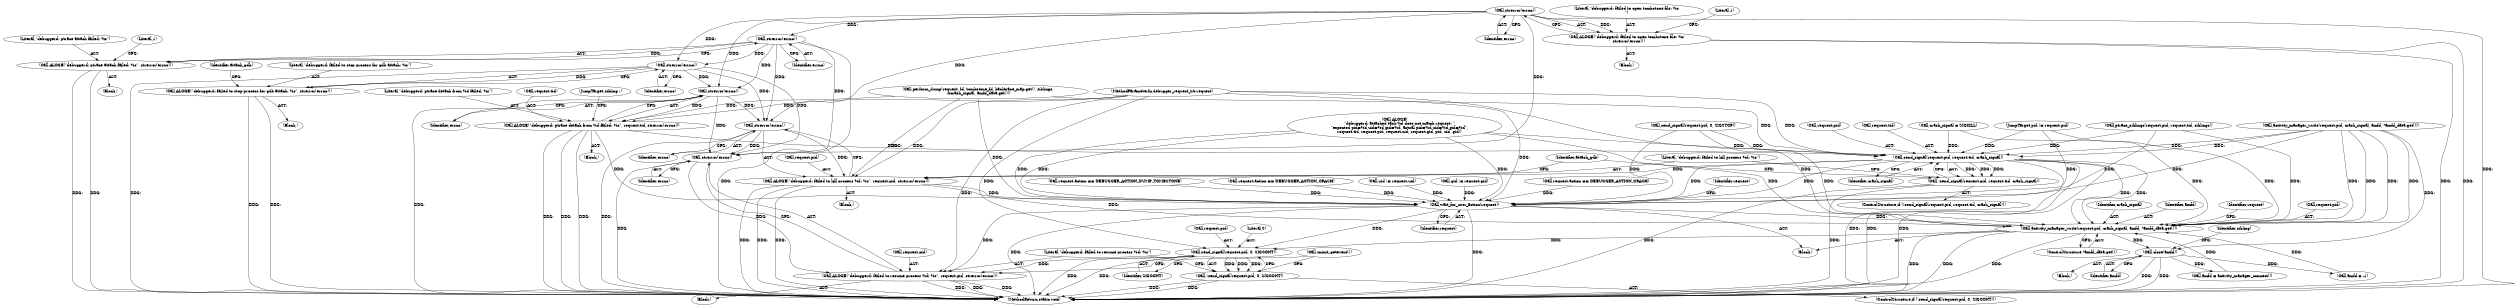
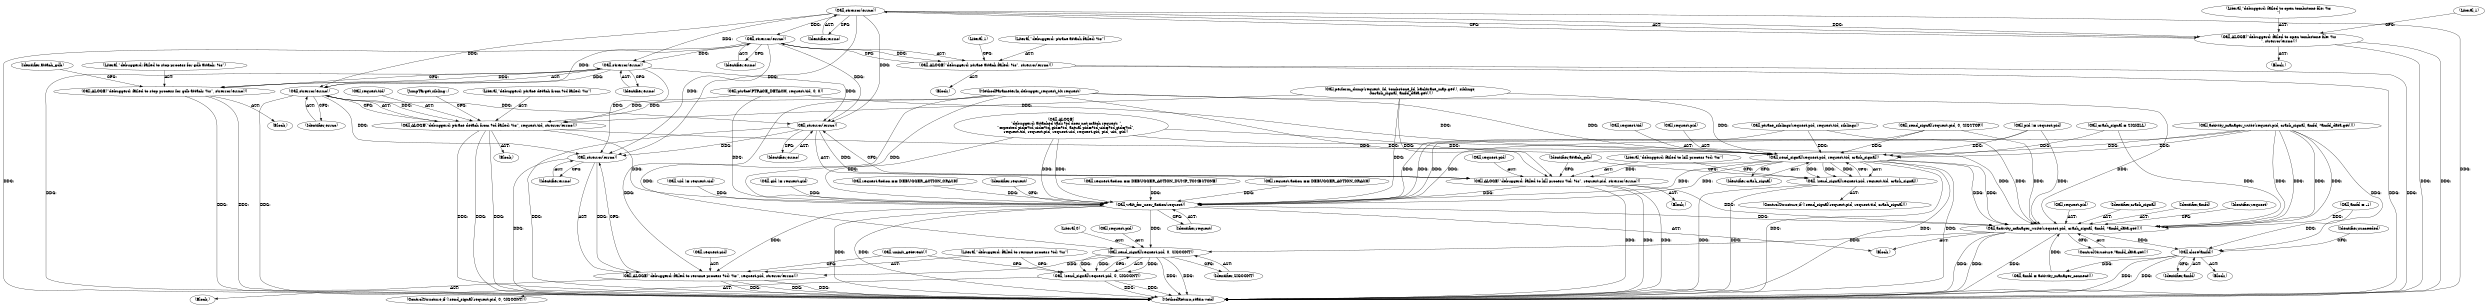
none -> (775, 92)
(2037, 126) -> (2038, 126)
(2234, 229) -> (2359, 229)
(2256, 264) -> (2284, 229)
